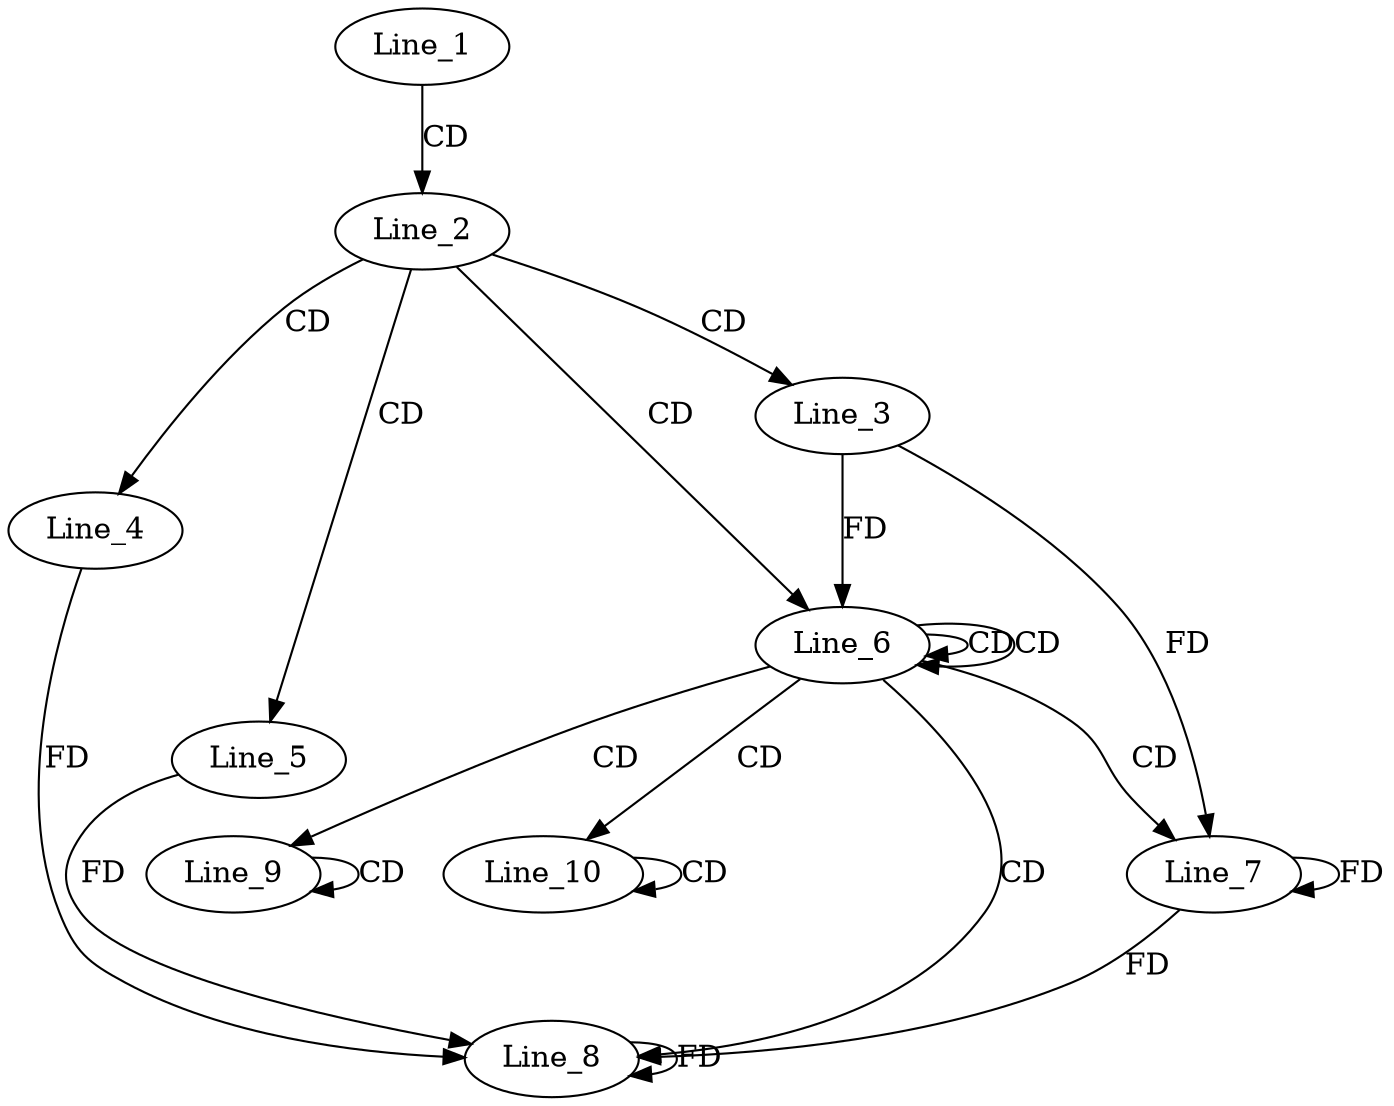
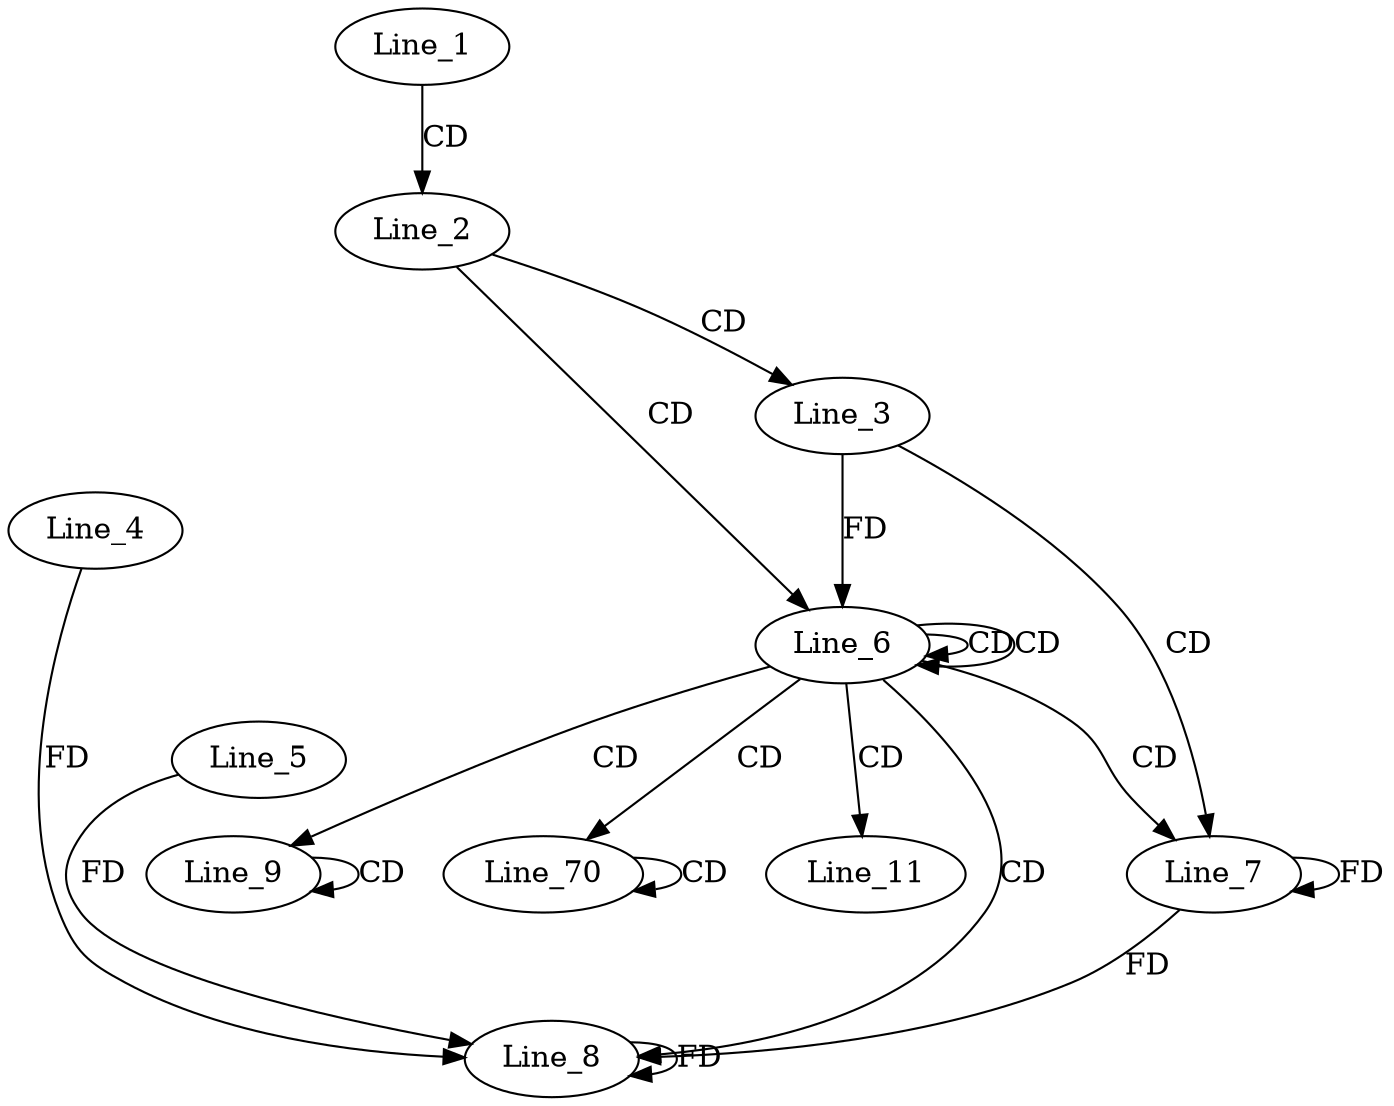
(235, 353) -> none
(344, 485) -> none
(1188, 645) -> (1188, 645)
(543, 874) -> (543, 874)
none -> (866, 874)
